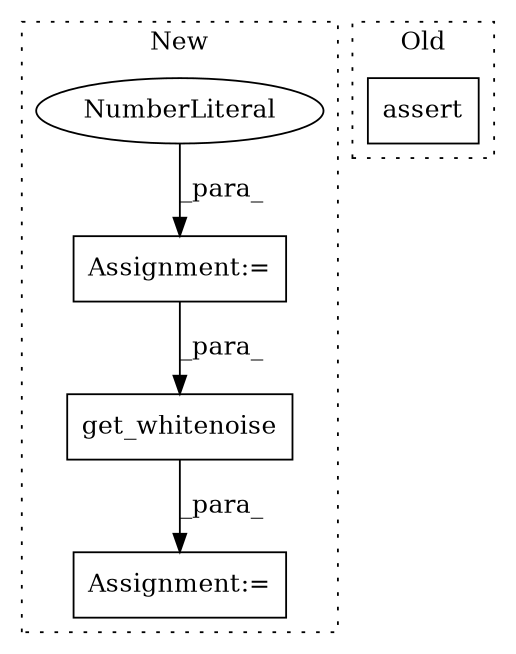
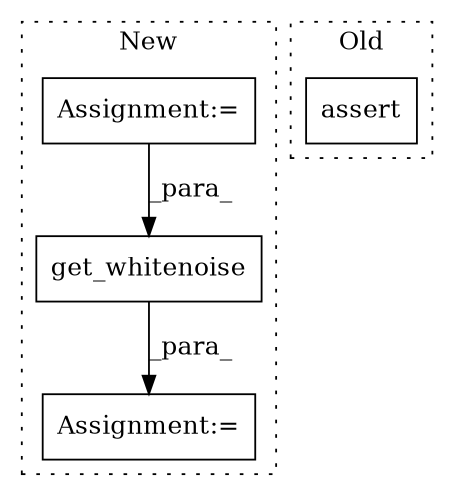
(180, 111) -> none
